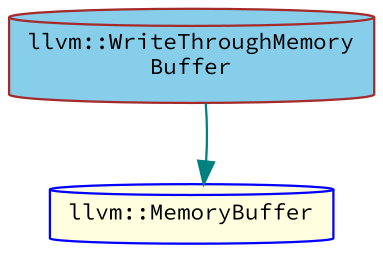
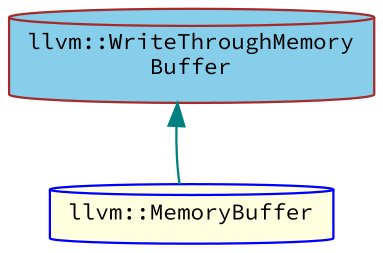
(207, 132) -> (177, 155)
